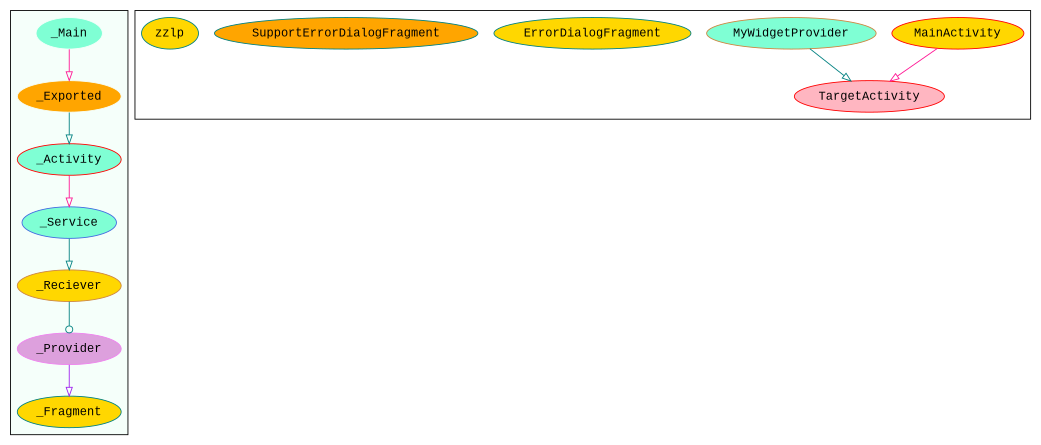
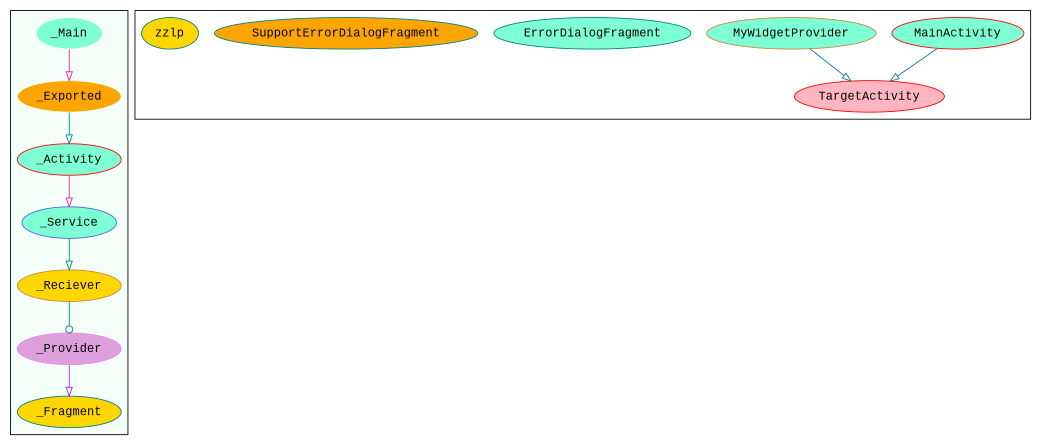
(592, 33) -> (592, 33)
(958, 33) -> (958, 33)
(917, 62) -> (917, 62)
